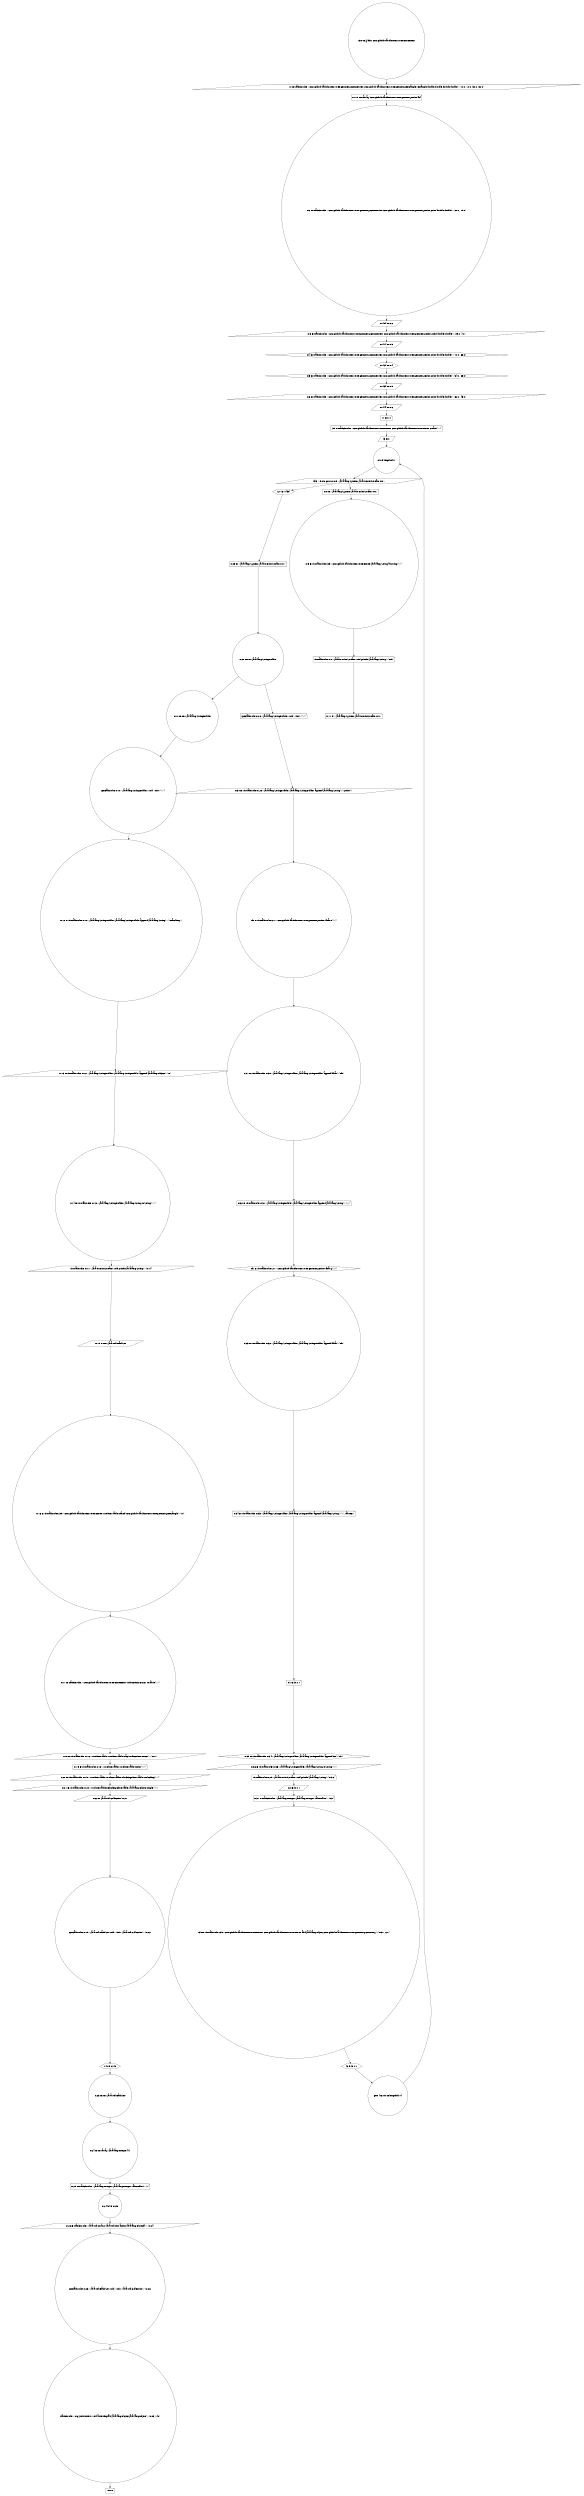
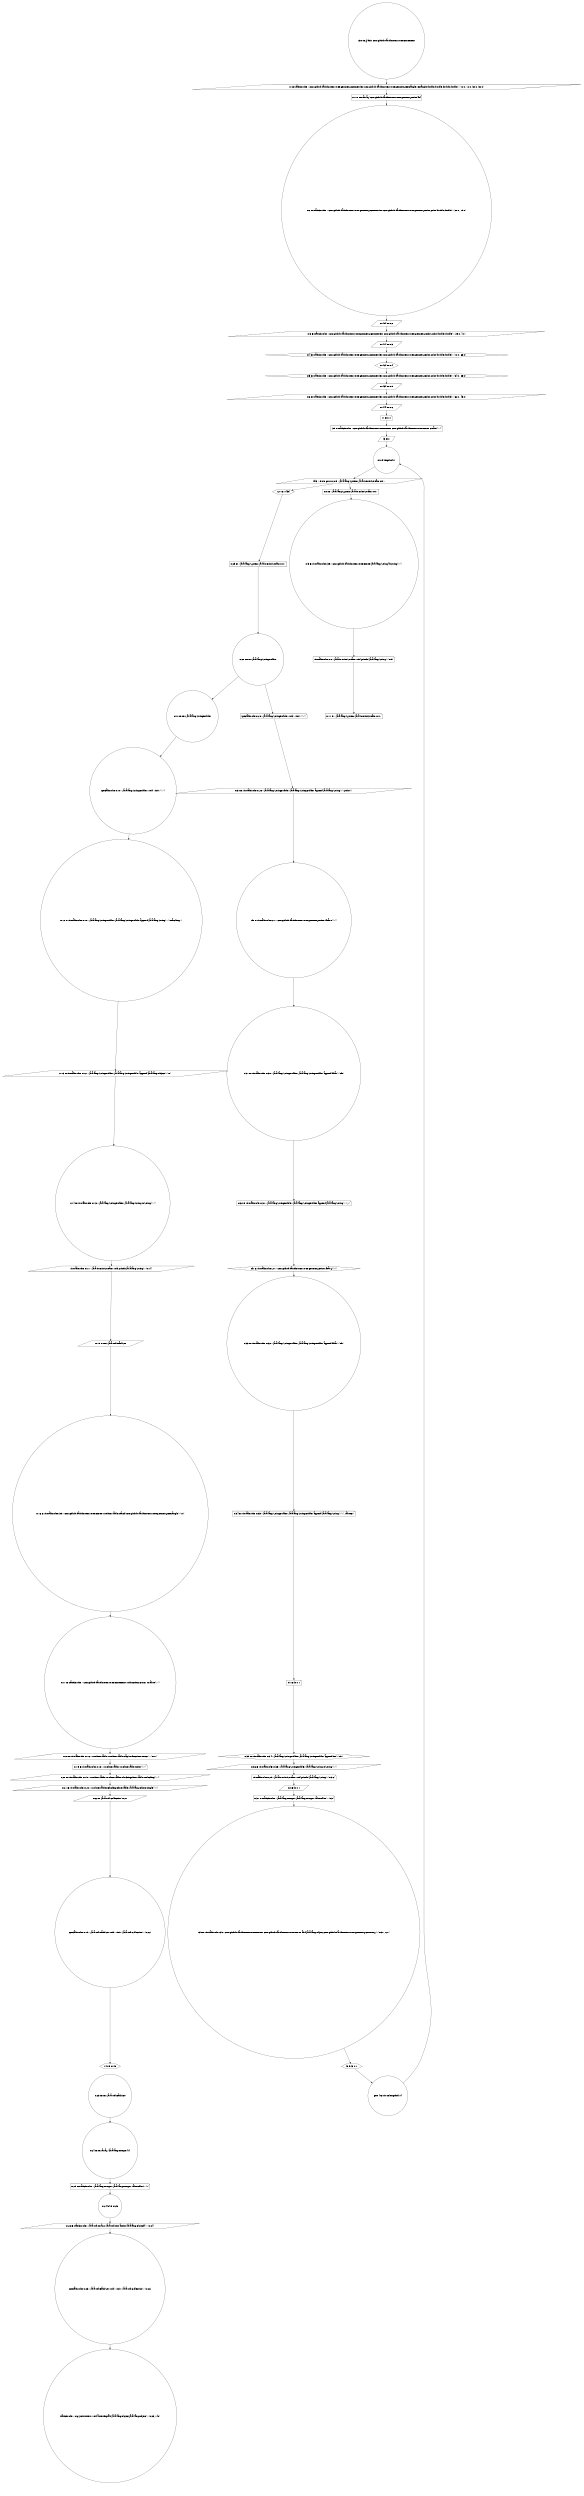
(110, 2071) -> none
(110, 2491) -> none
